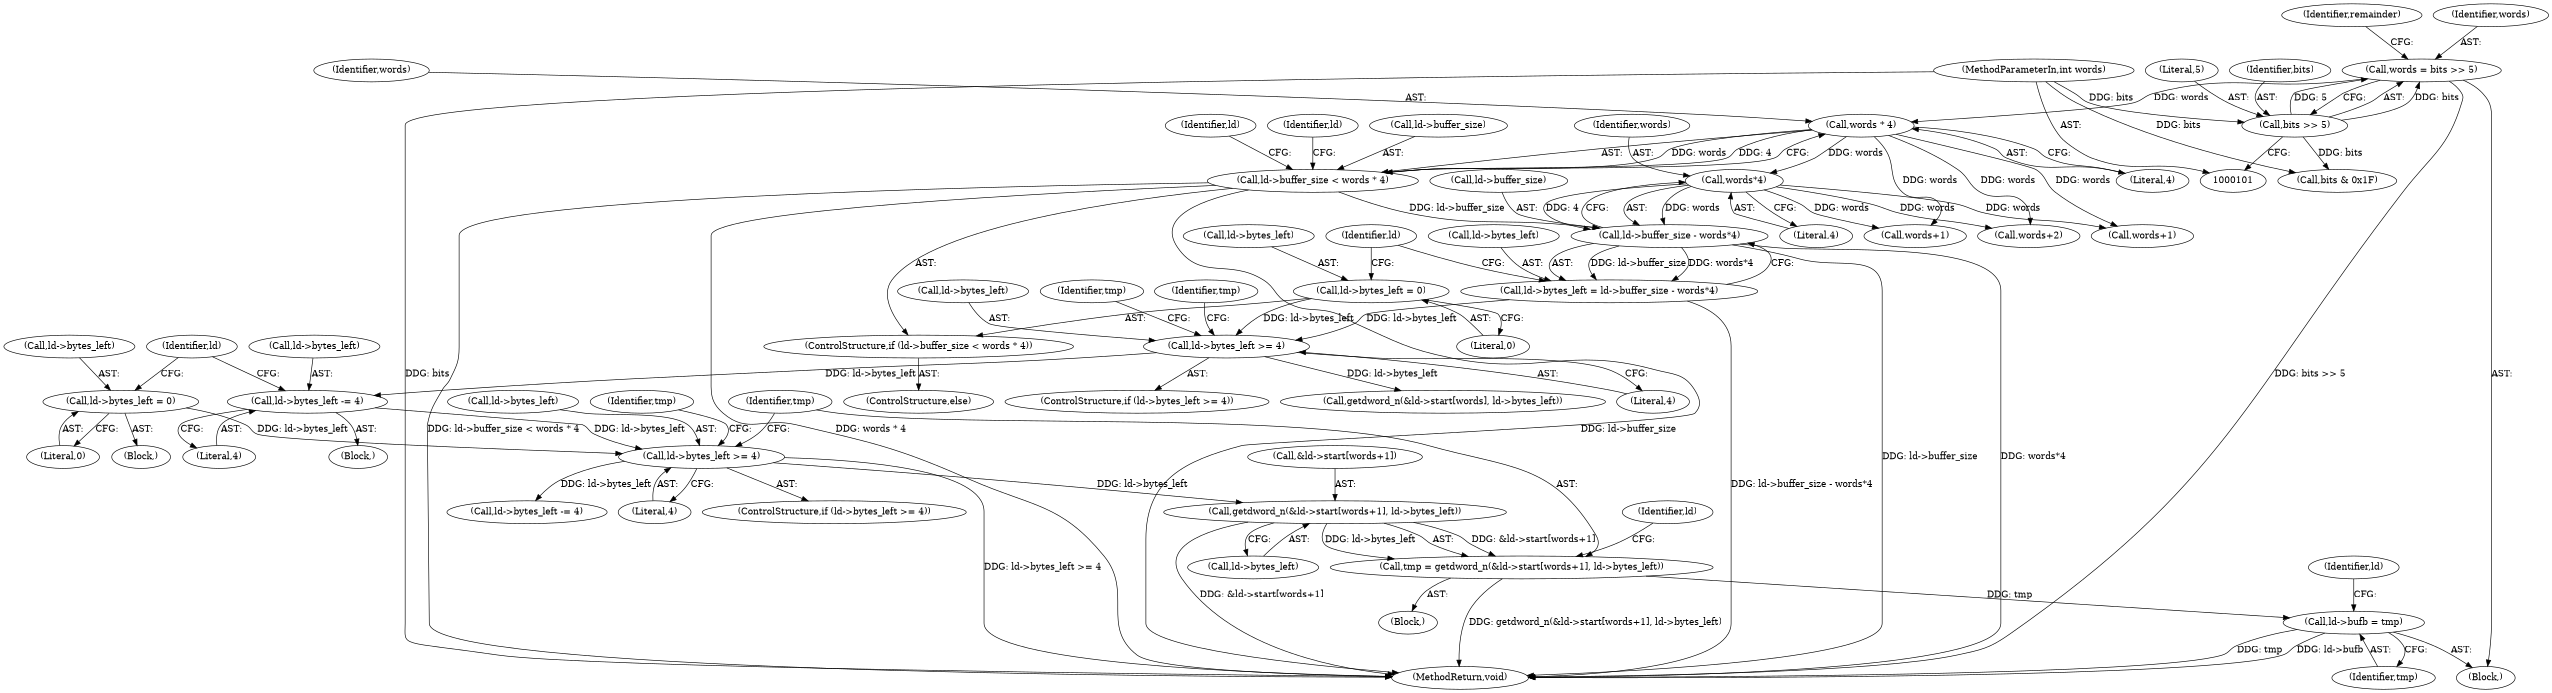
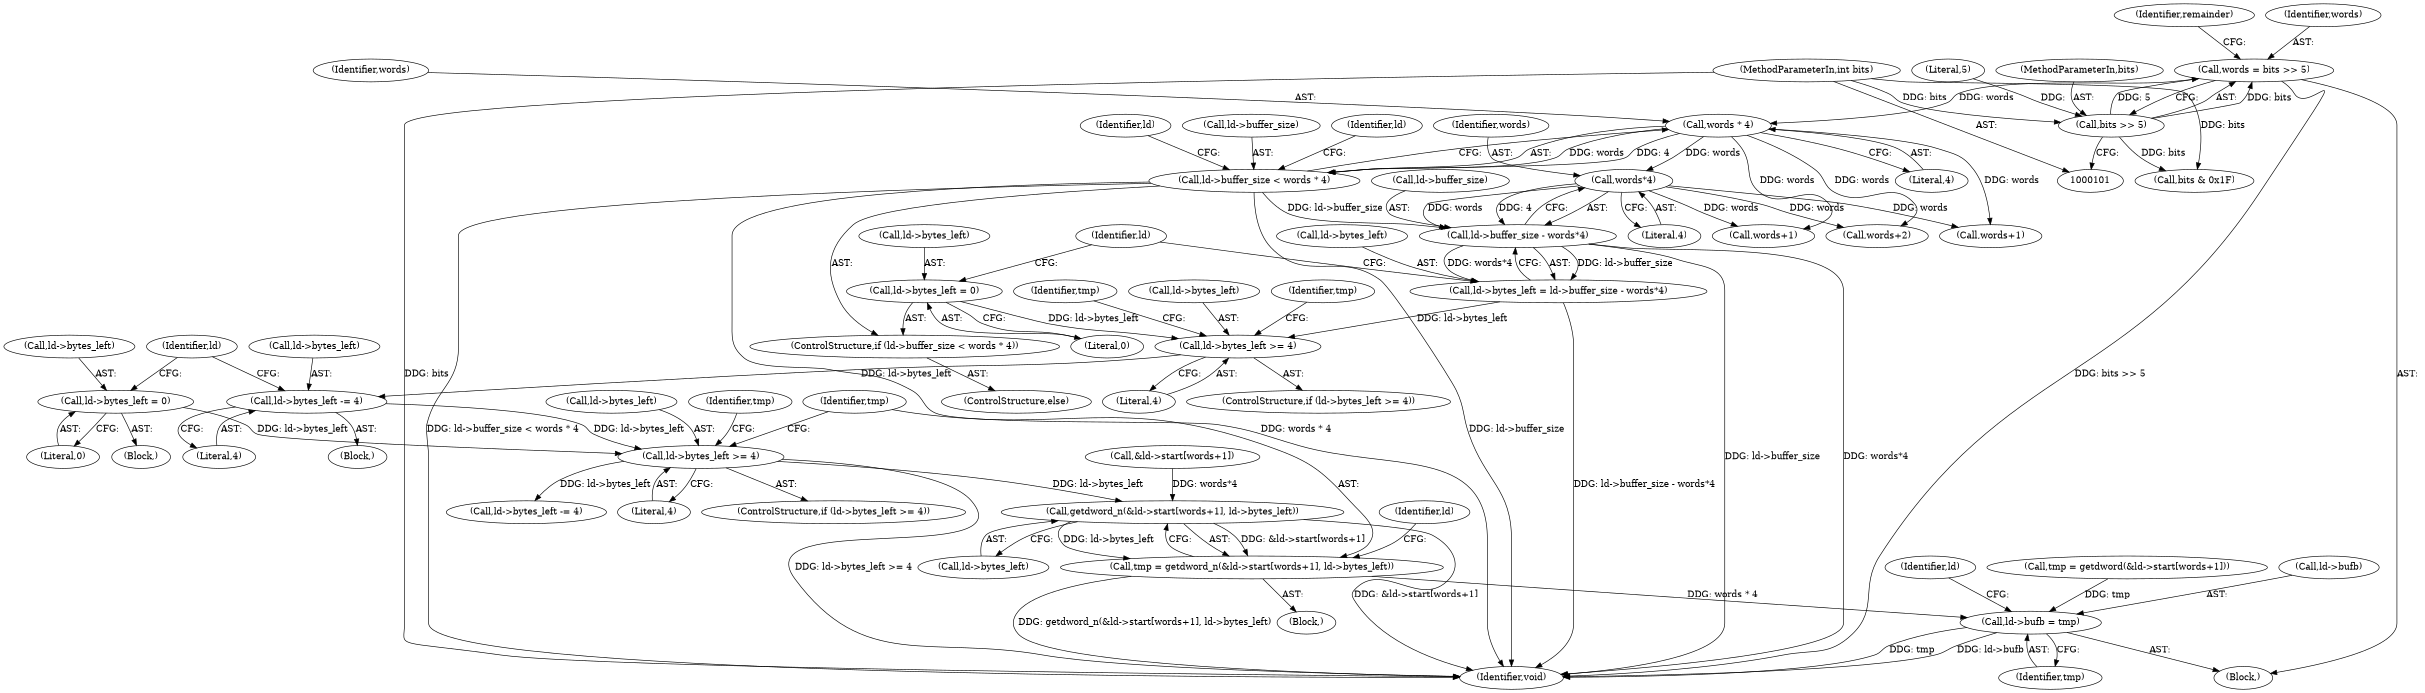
(2034, 70) -> (1807, 70)
(2280, 70) -> (2080, 70)
(2240, 98) -> (2054, 98)
(1443, 402) -> none
(1347, 485) -> (1205, 485)
none -> (1174, 549)
none -> (2127, 567)
none -> (2329, 567)
(2010, 595) -> (1723, 595)
(1460, 678) -> (1511, 678)
